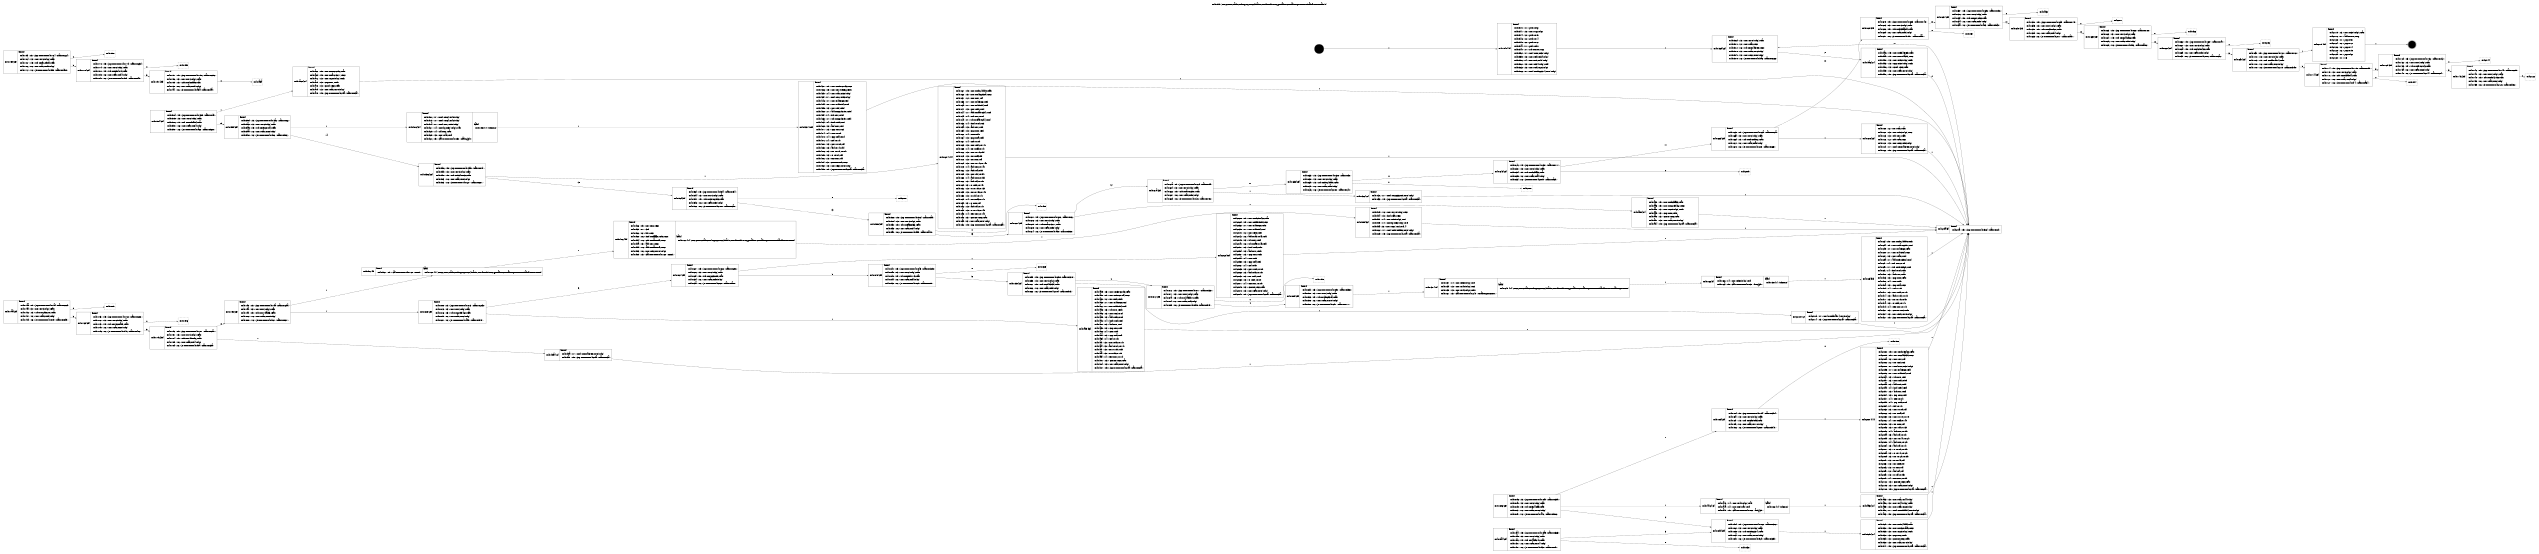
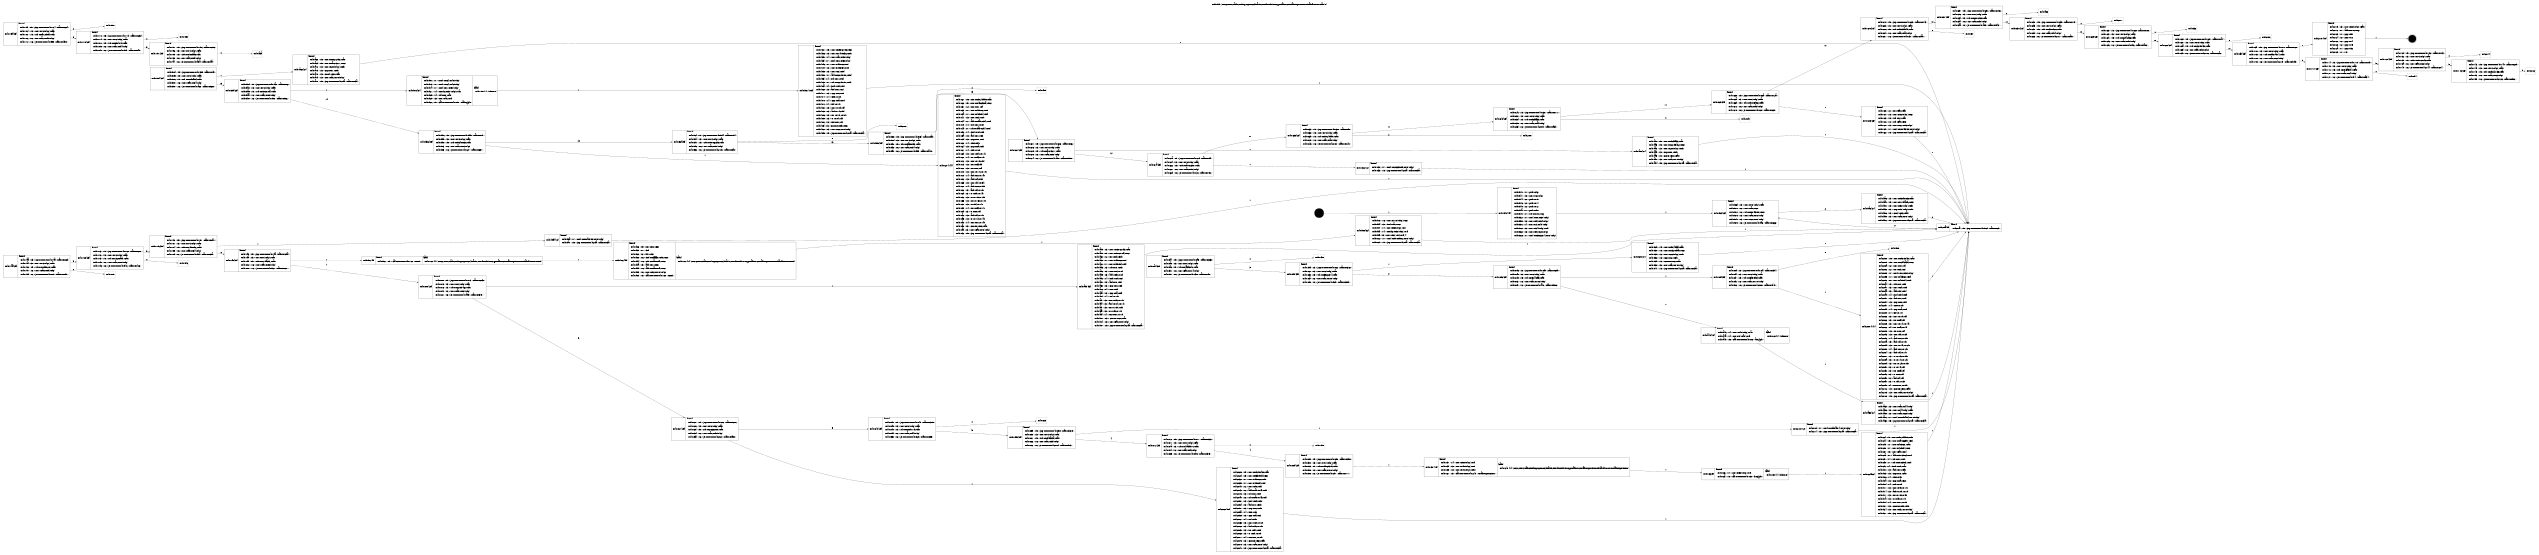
(1635, 519) -> (1422, 276)
